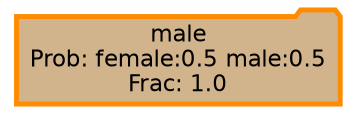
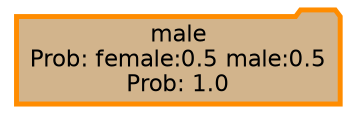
(178, 60) -> (178, 60)
